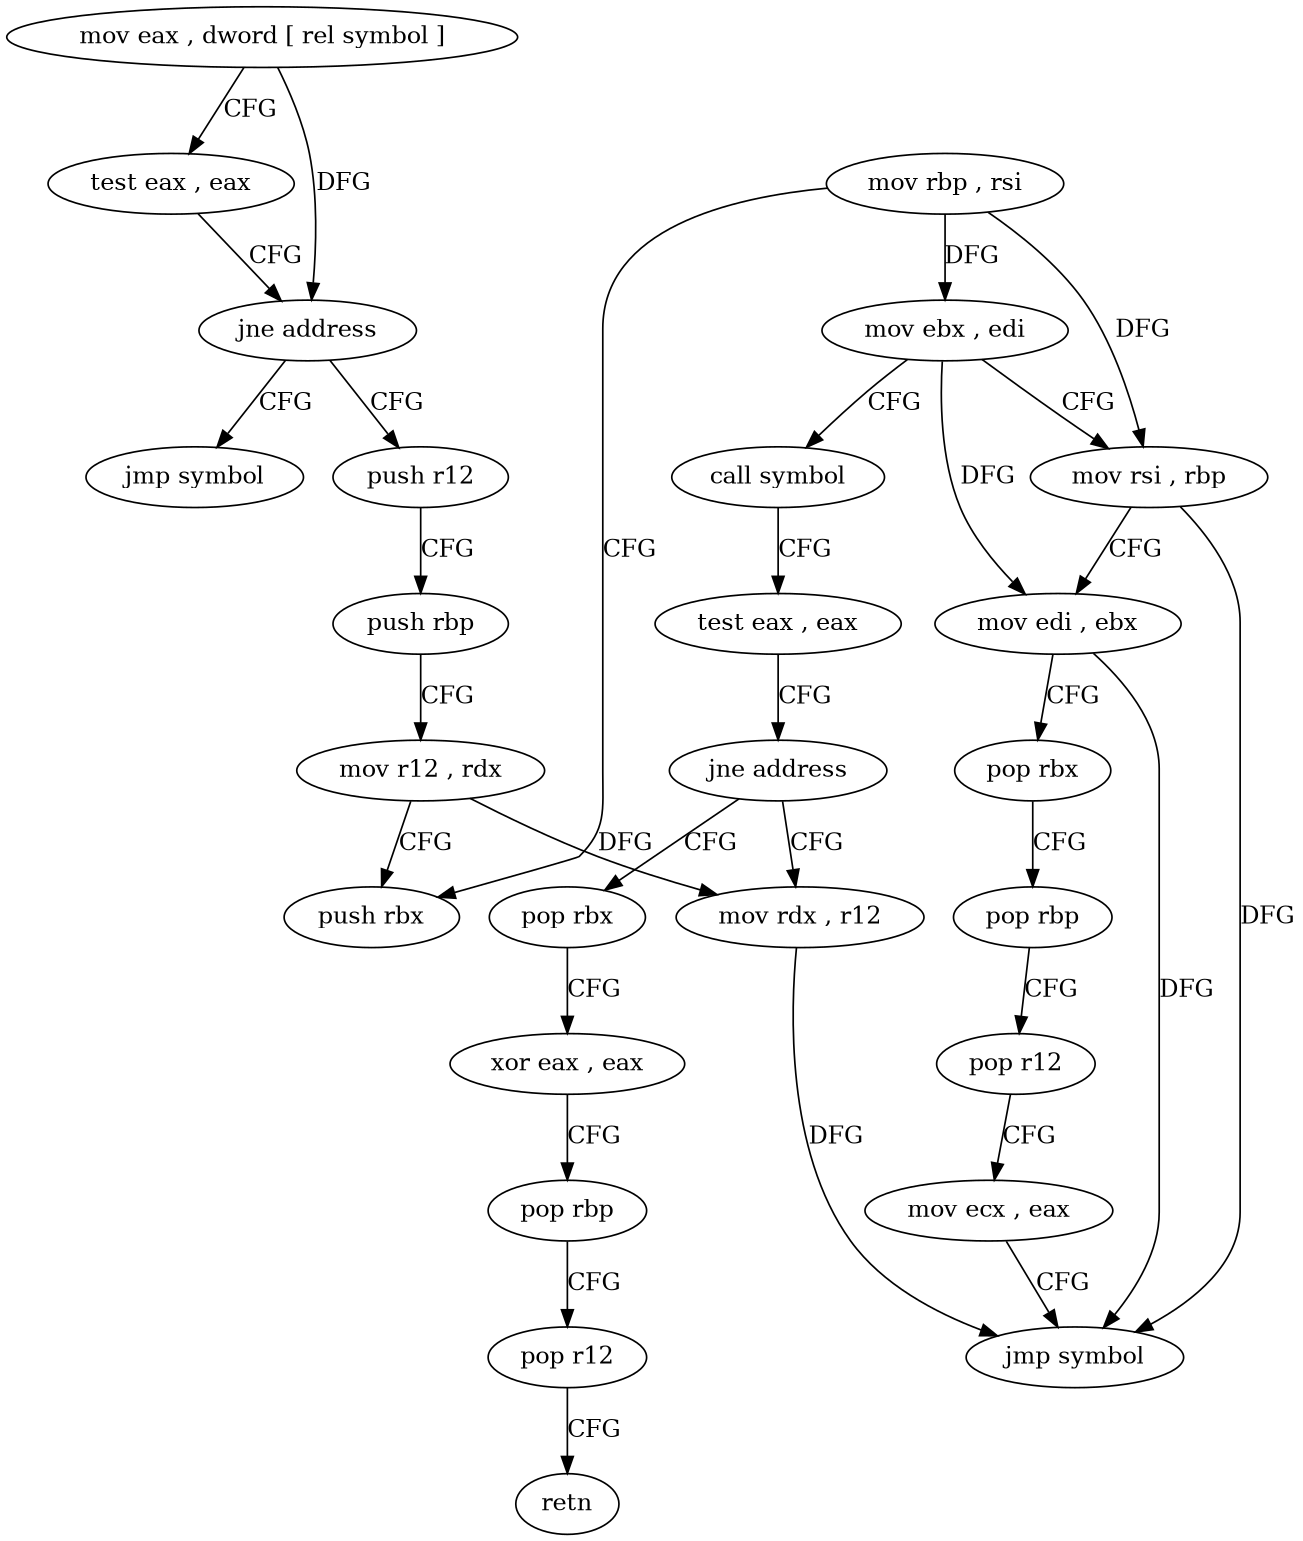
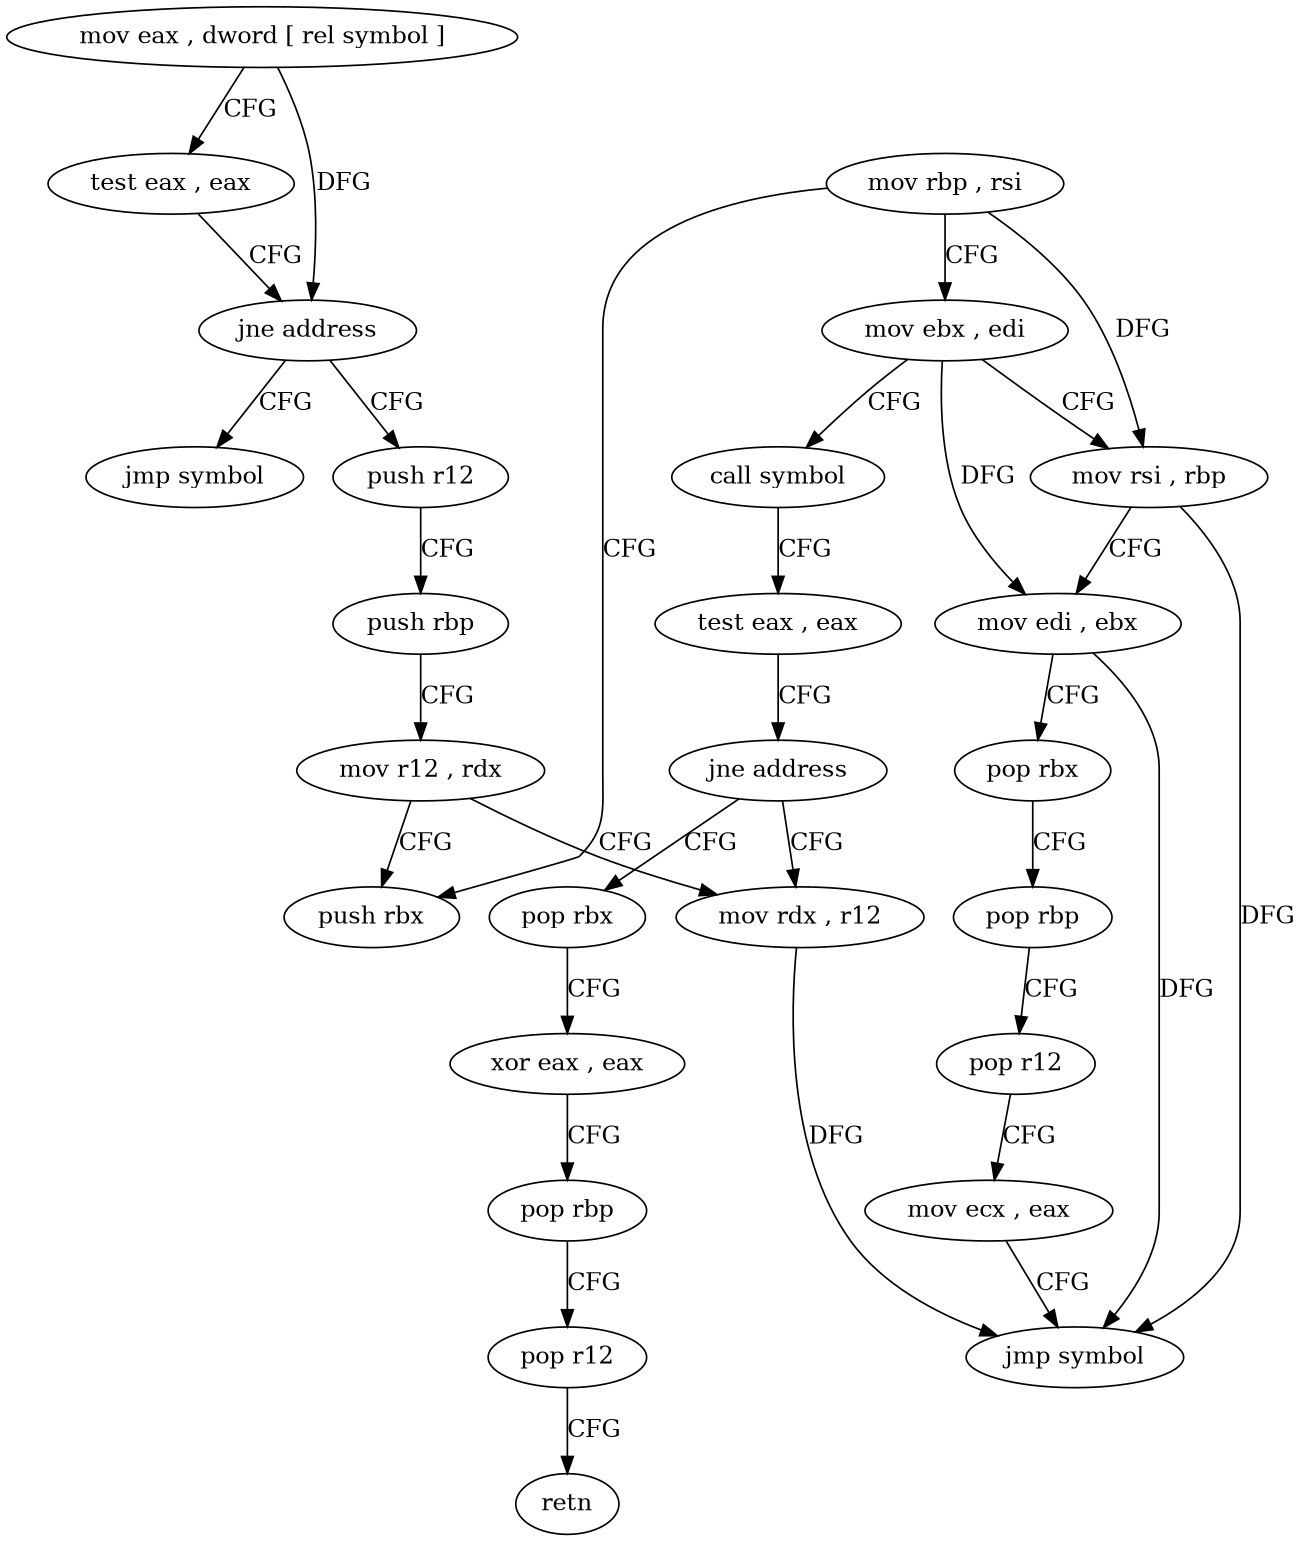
(972, 257) -> (972, 257)
(626, 844) -> (626, 844)
